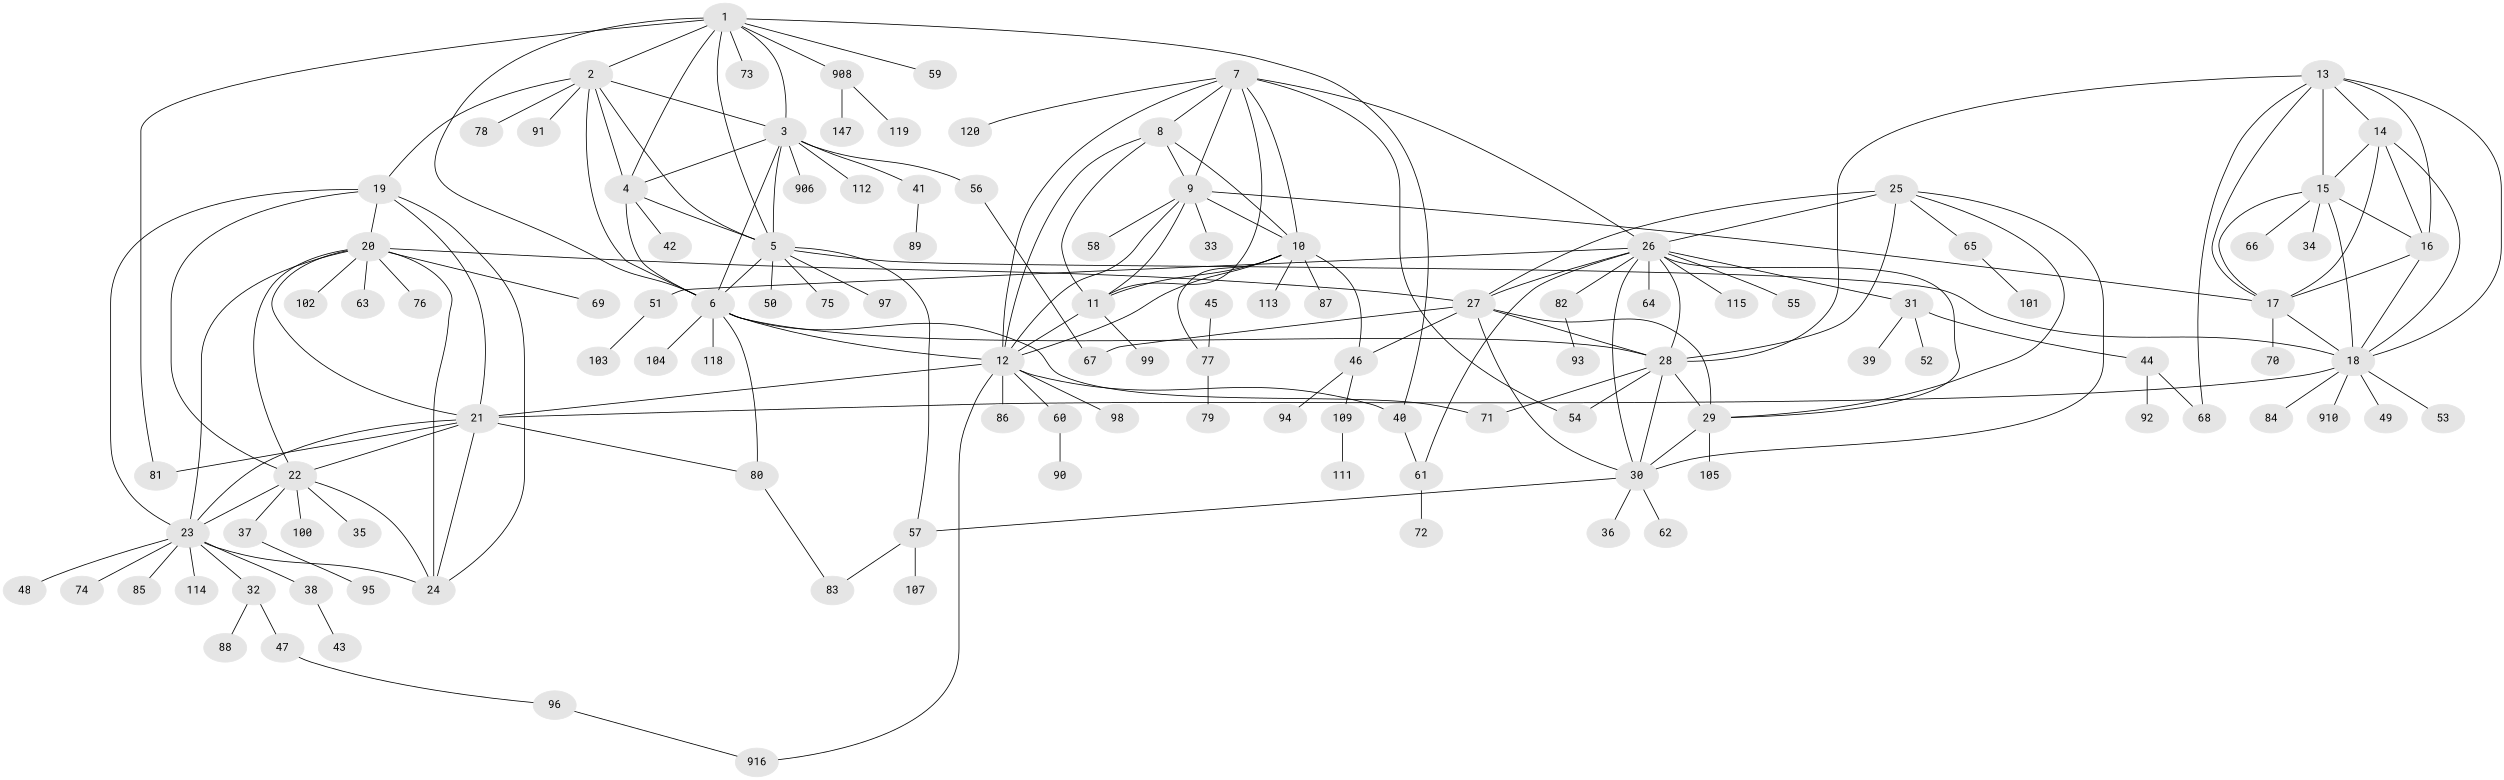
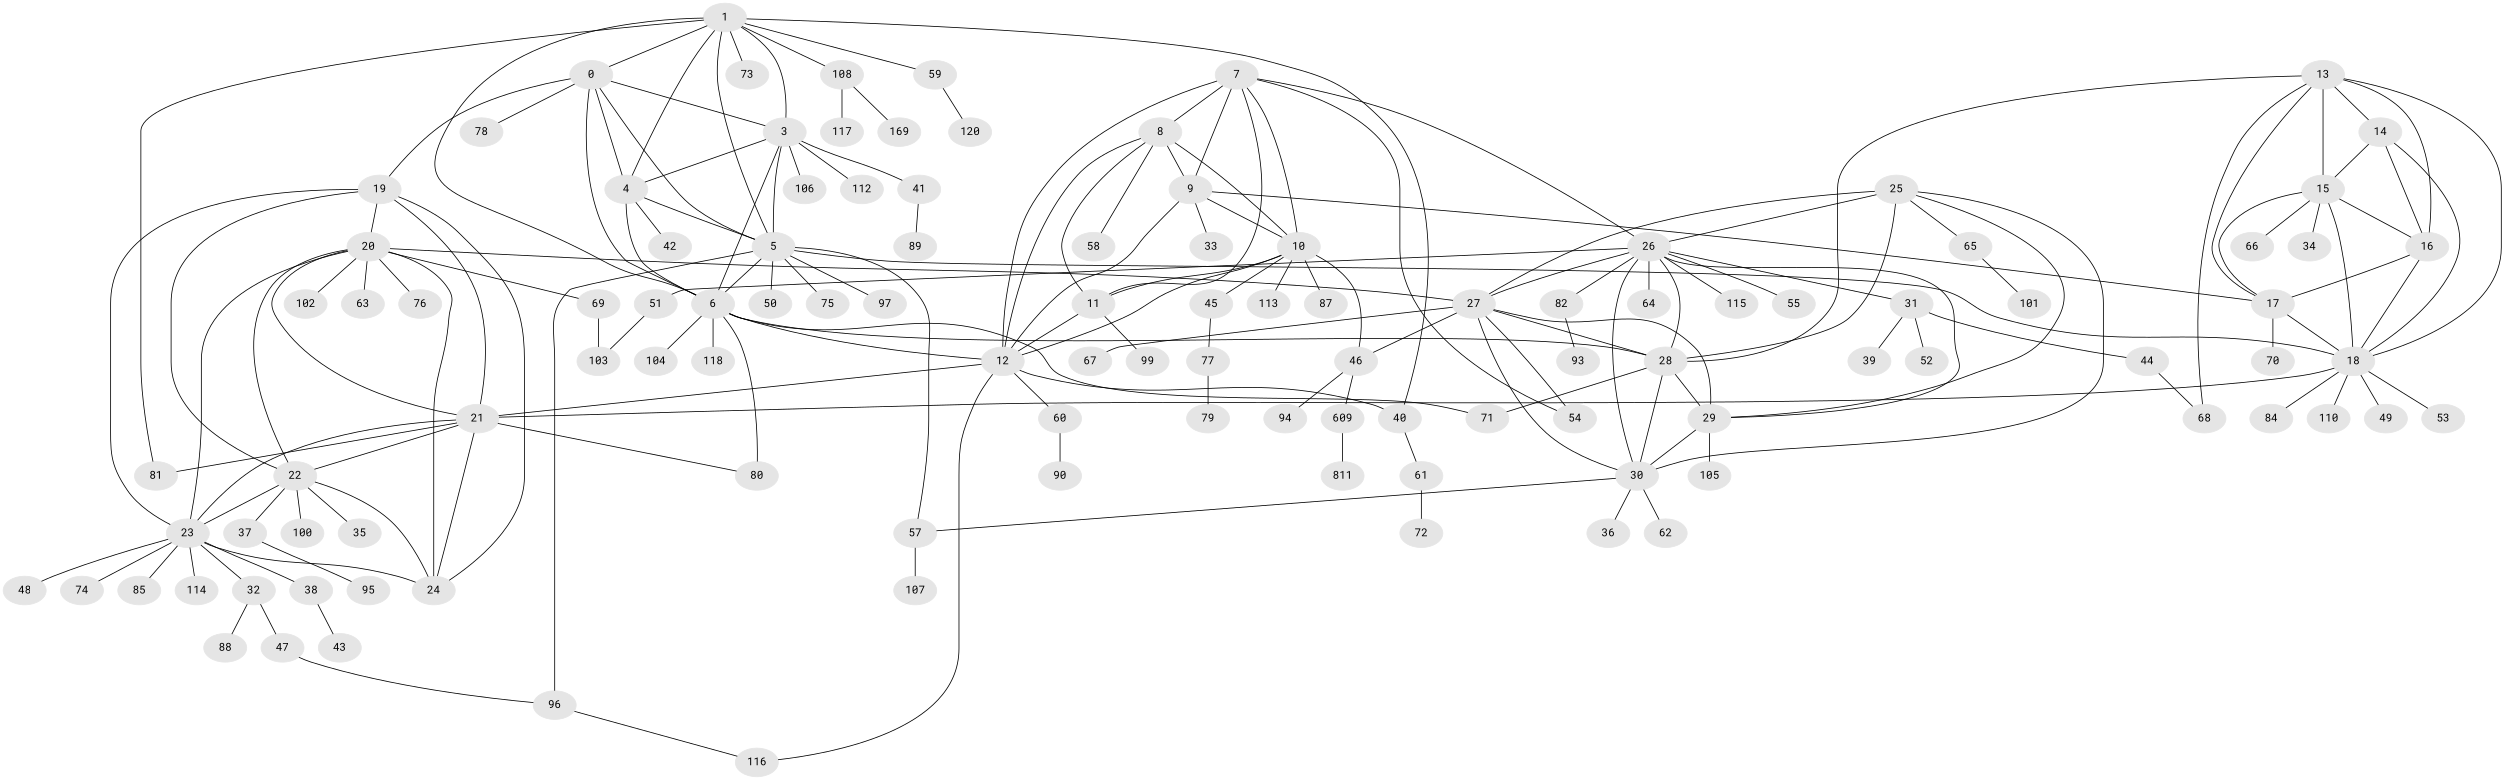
(591, 75) -> (591, 75)
(842, 75) -> (842, 75)
(1101, 97) -> (953, 103)
(539, 132) -> none
(842, 132) -> (842, 132)
(899, 132) -> (899, 132)
(805, 189) -> (805, 189)
(976, 189) -> none
(1142, 218) -> (1127, 189)
(2354, 234) -> none
(1154, 255) -> none
(1181, 294) -> (1255, 275)
(1498, 326) -> none
none -> (598, 333)
(1622, 389) -> (1527, 360)
none -> (555, 394)
(1003, 419) -> none
(1117, 419) -> none
(1343, 419) -> (1343, 419)
(2147, 419) -> none
(2329, 419) -> (2329, 419)
(1343, 476) -> (1343, 476)
(832, 591) -> none
(757, 762) -> (757, 762)
